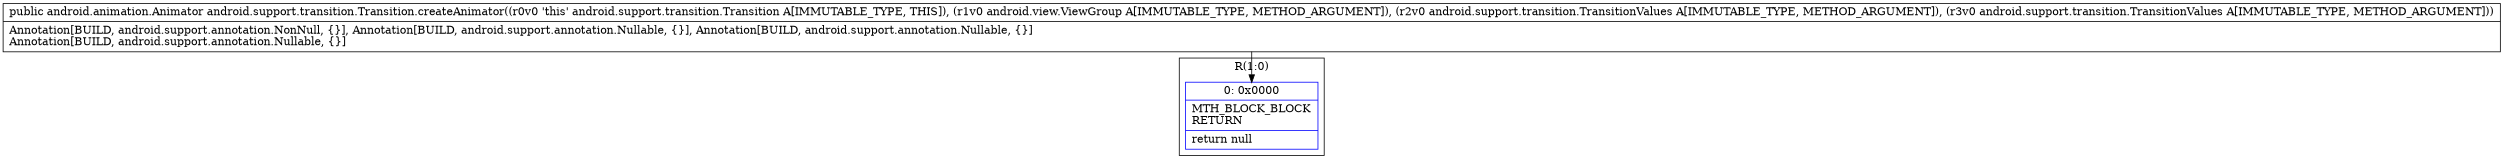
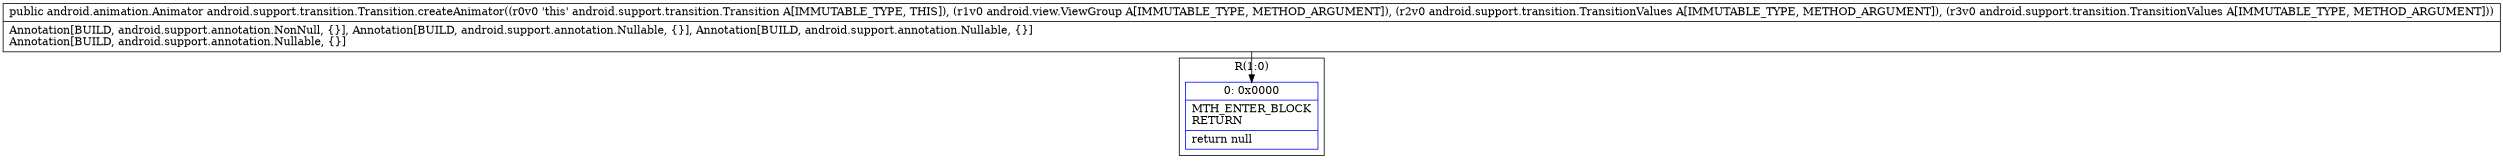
(1251, 109) -> (1252, 109)
